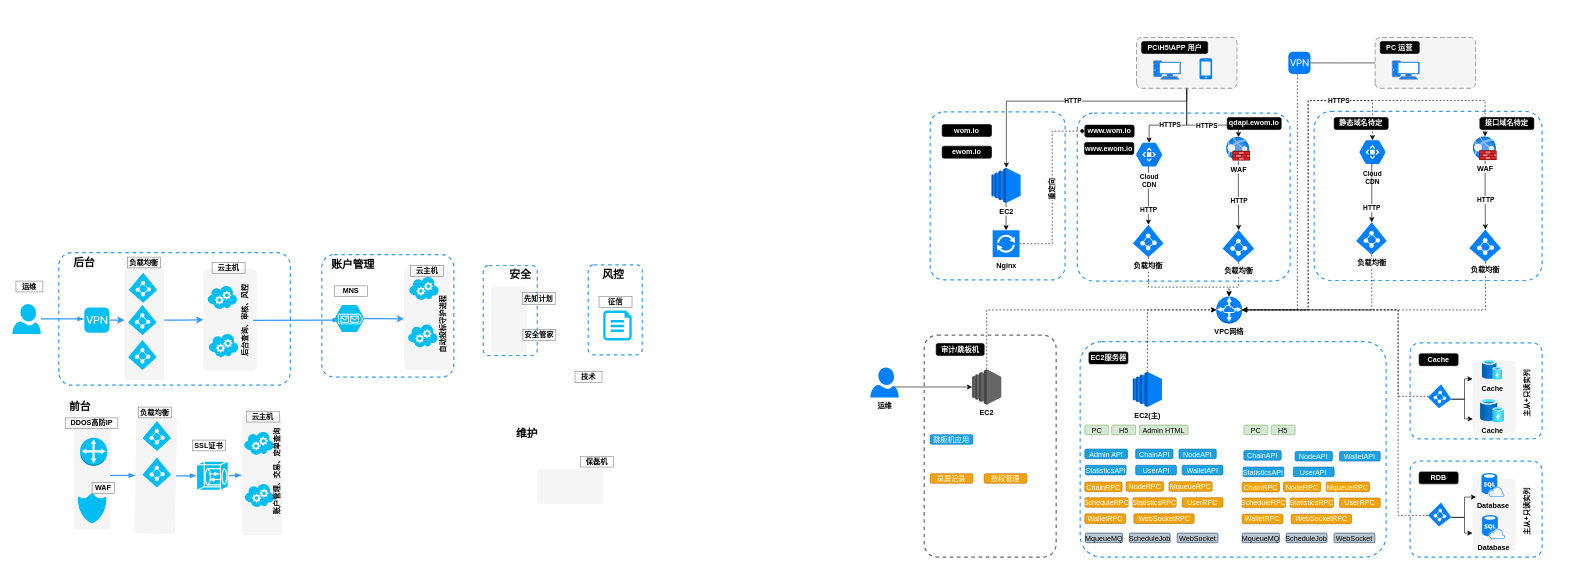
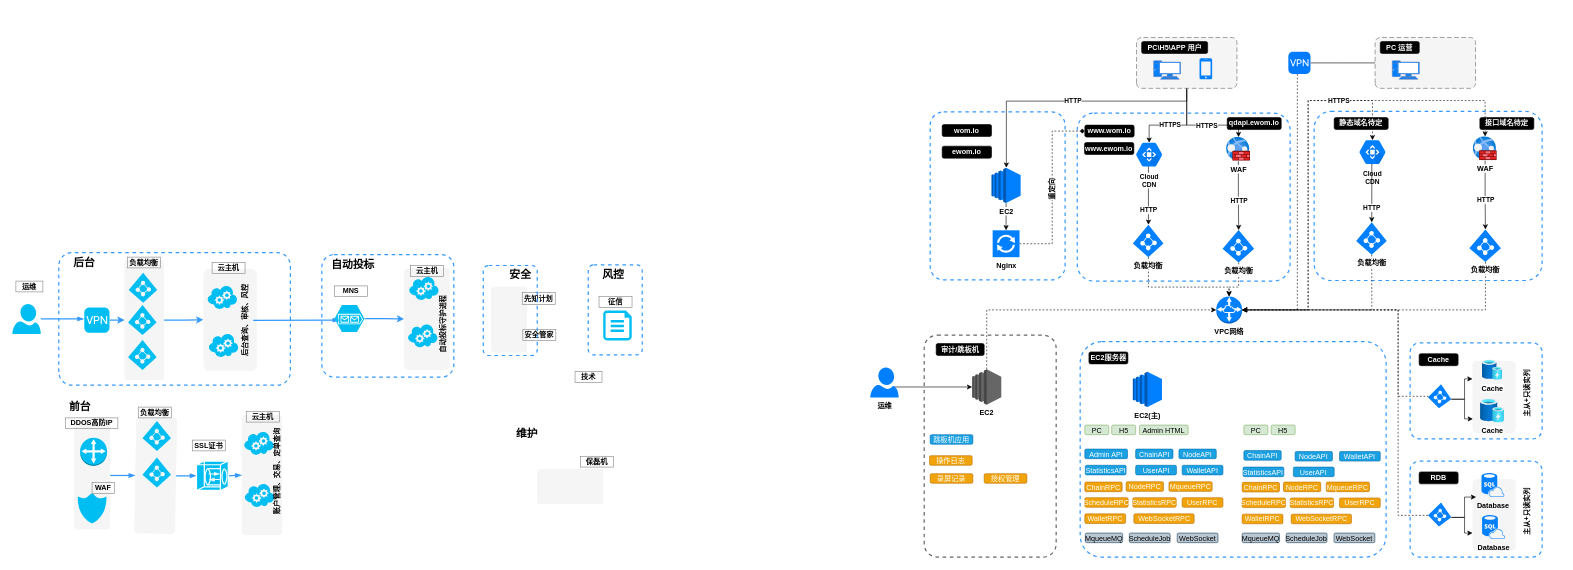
(353, 265) -> (353, 265)
(1148, 341) -> none
none -> (951, 461)
